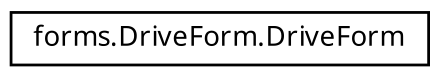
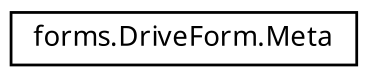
(220, 39) -> (184, 39)
